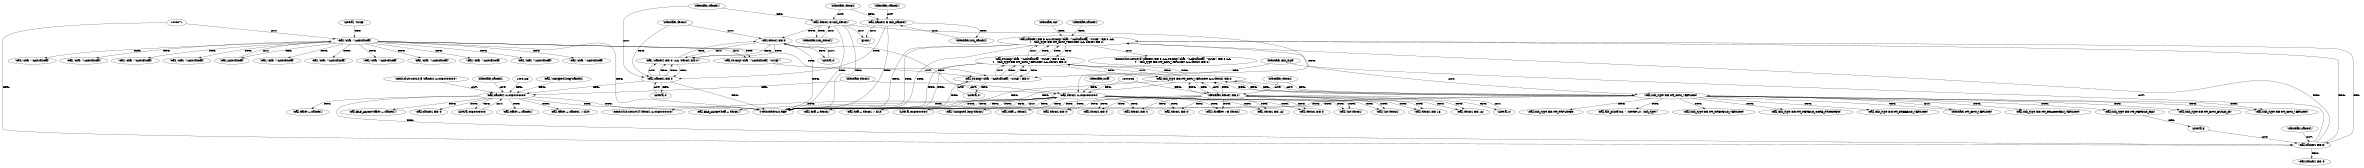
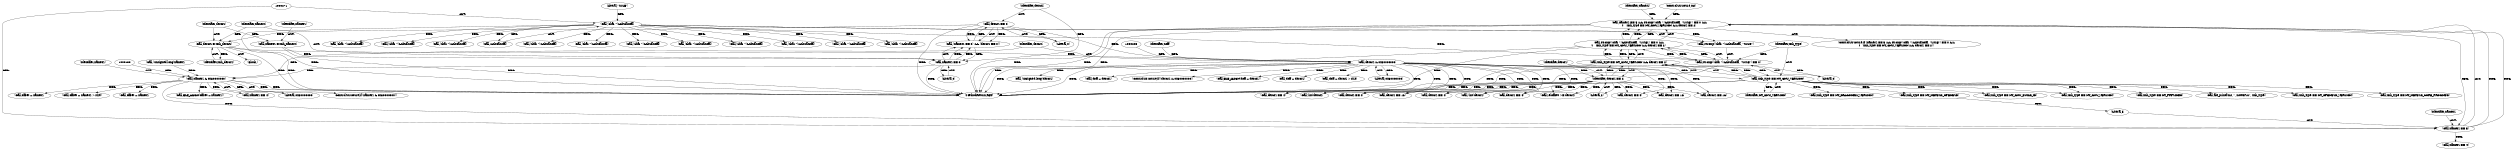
(1048, 23) -> (1681, 6)
(870, 30) -> none
(802, 31) -> (604, 30)
(971, 41) -> none
(466, 87) -> (285, 92)
(597, 87) -> (311, 71)
(1204, 87) -> (1632, 71)
(1170, 88) -> (1499, 65)
(1898, 112) -> none
(2130, 112) -> (1929, 96)
